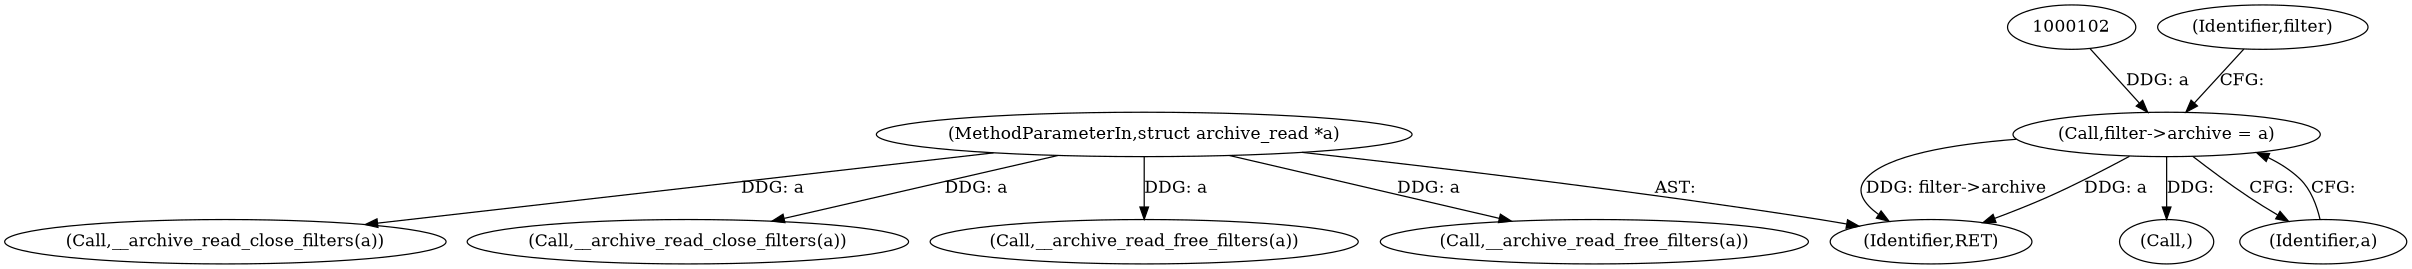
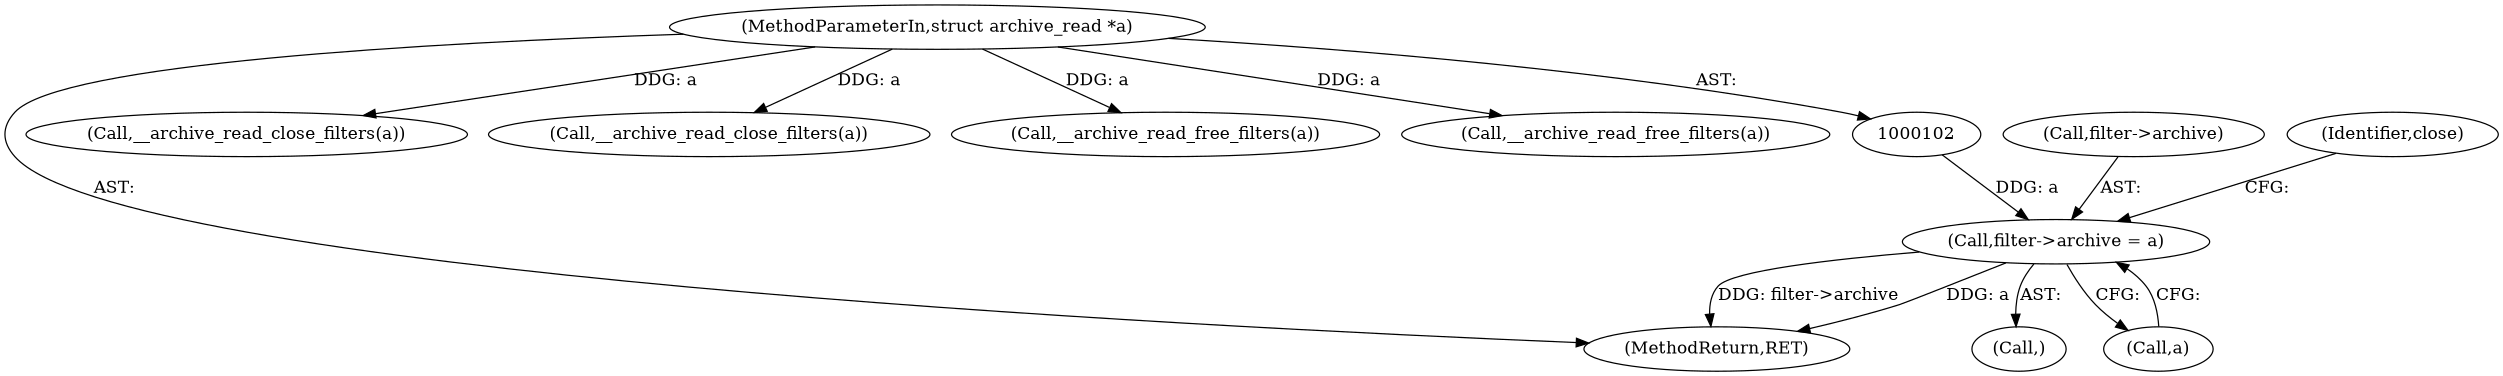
(2263, 27) -> (2393, 134)
none -> (1515, 66)
none -> (2134, 134)
(2193, 188) -> (2044, 295)
(1931, 242) -> (1717, 349)
(2323, 242) -> (2158, 349)
